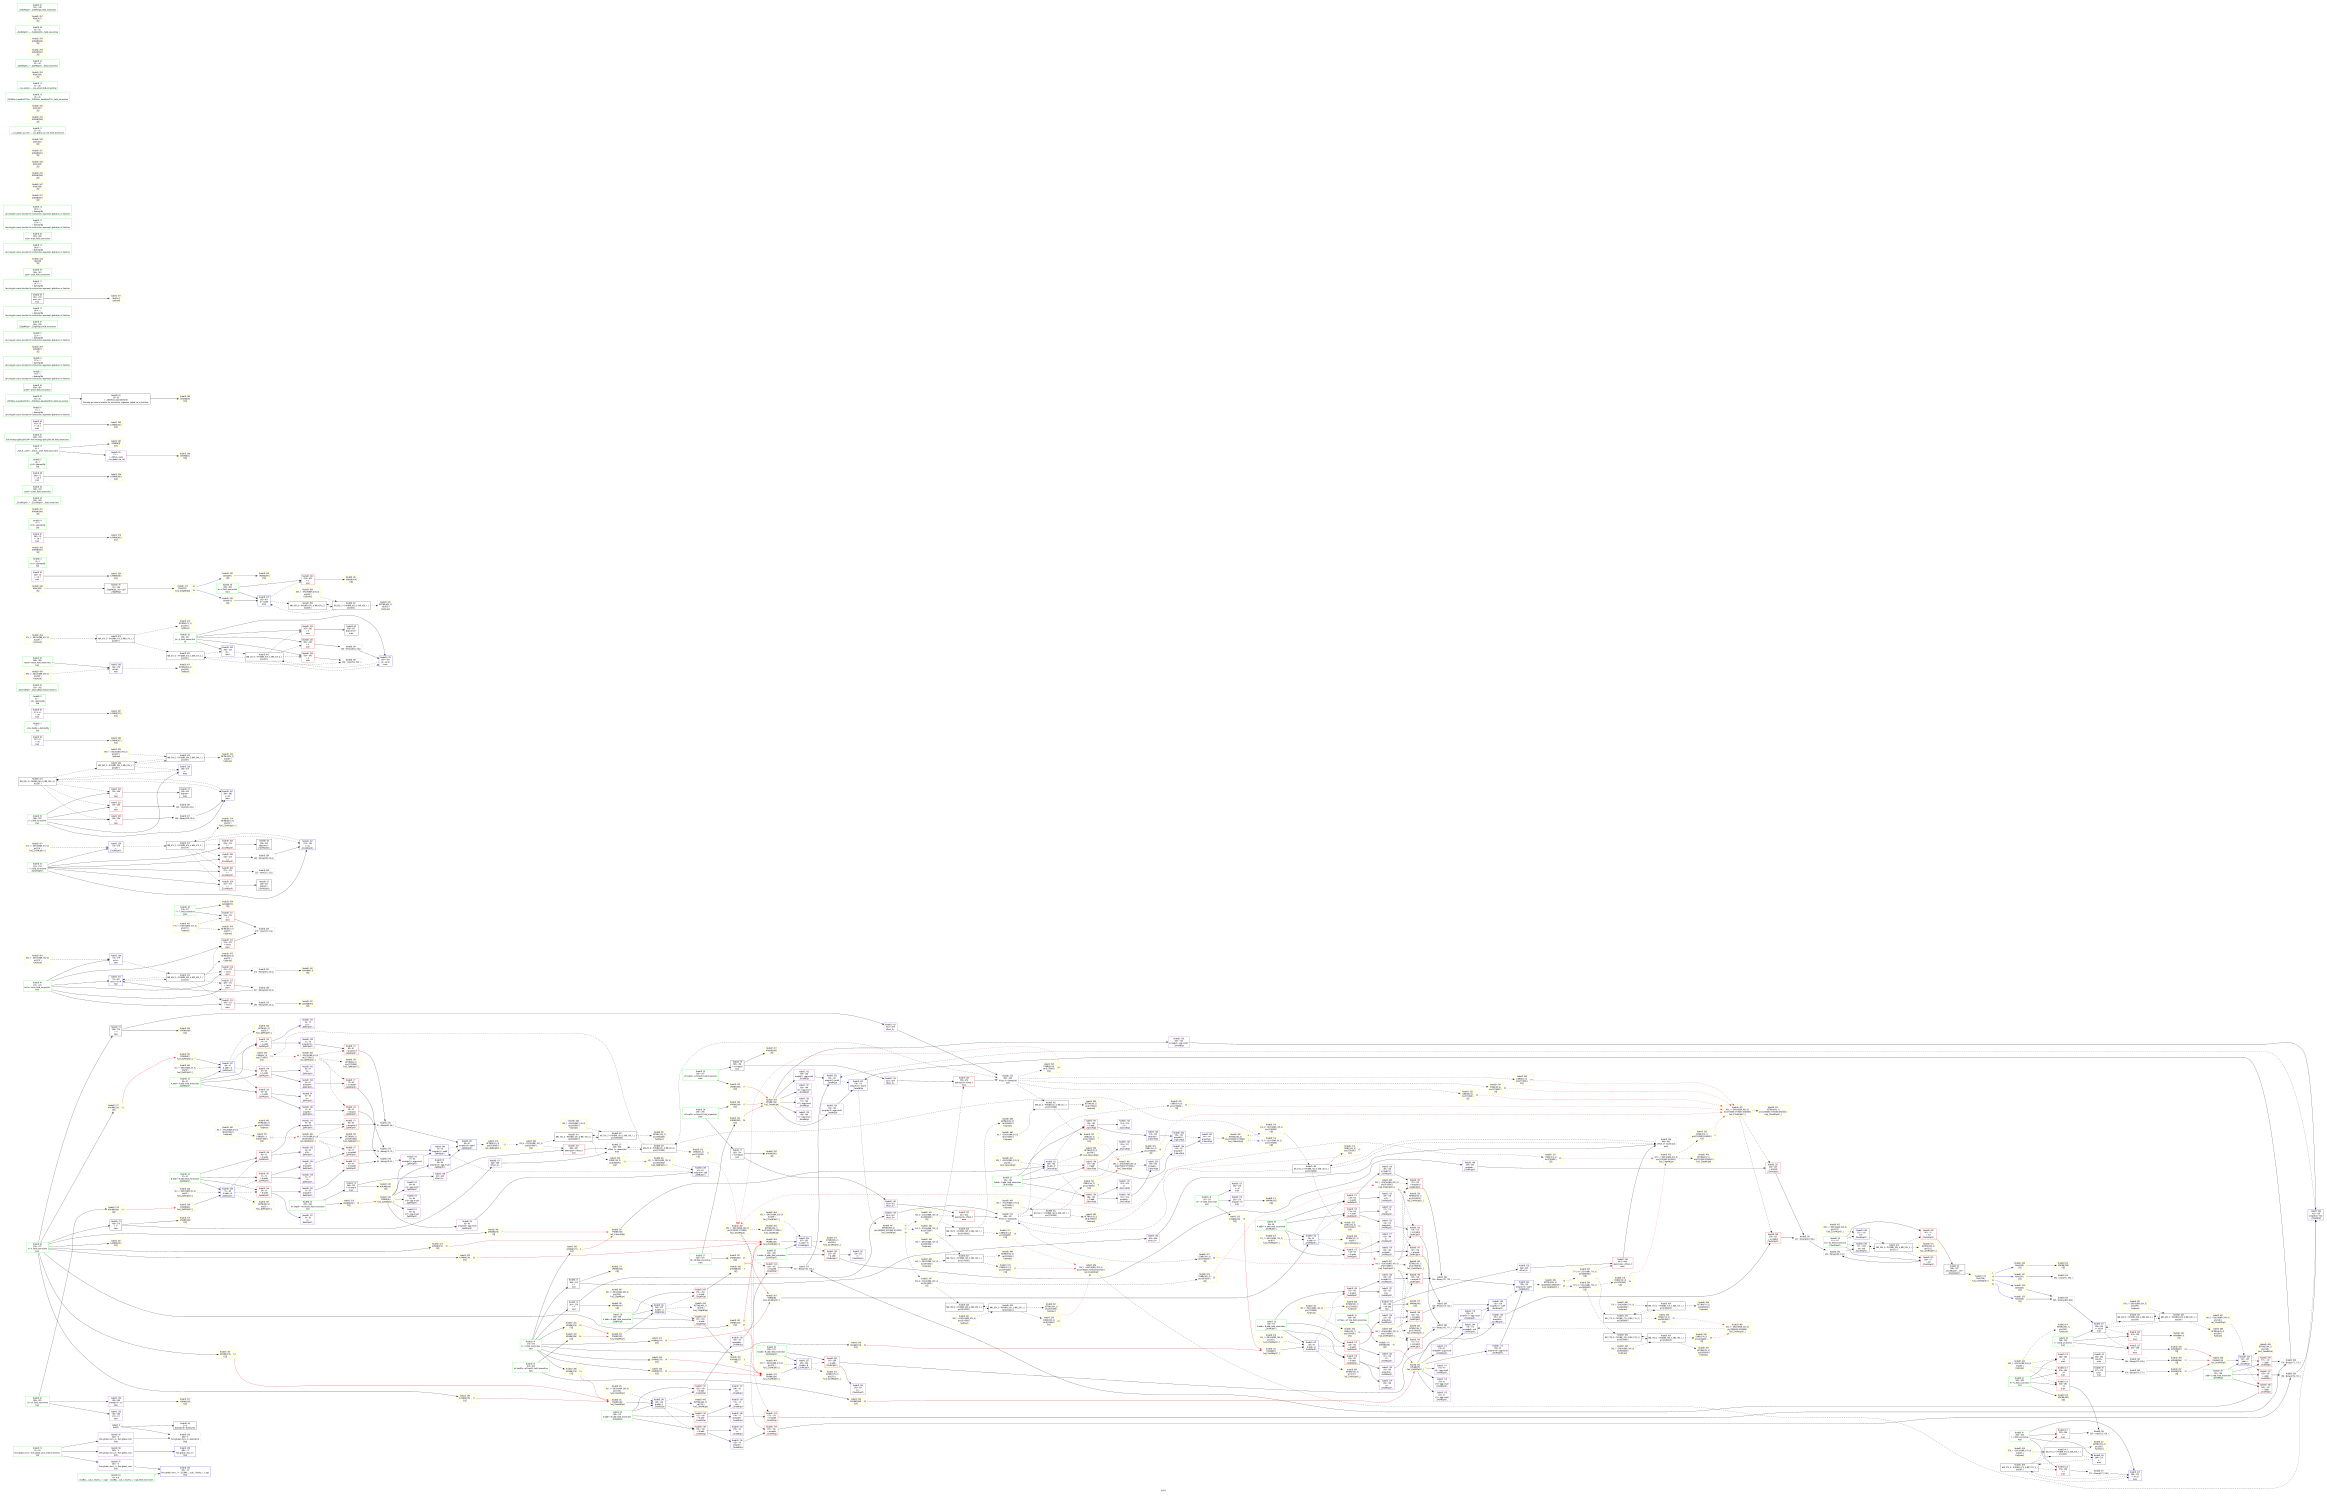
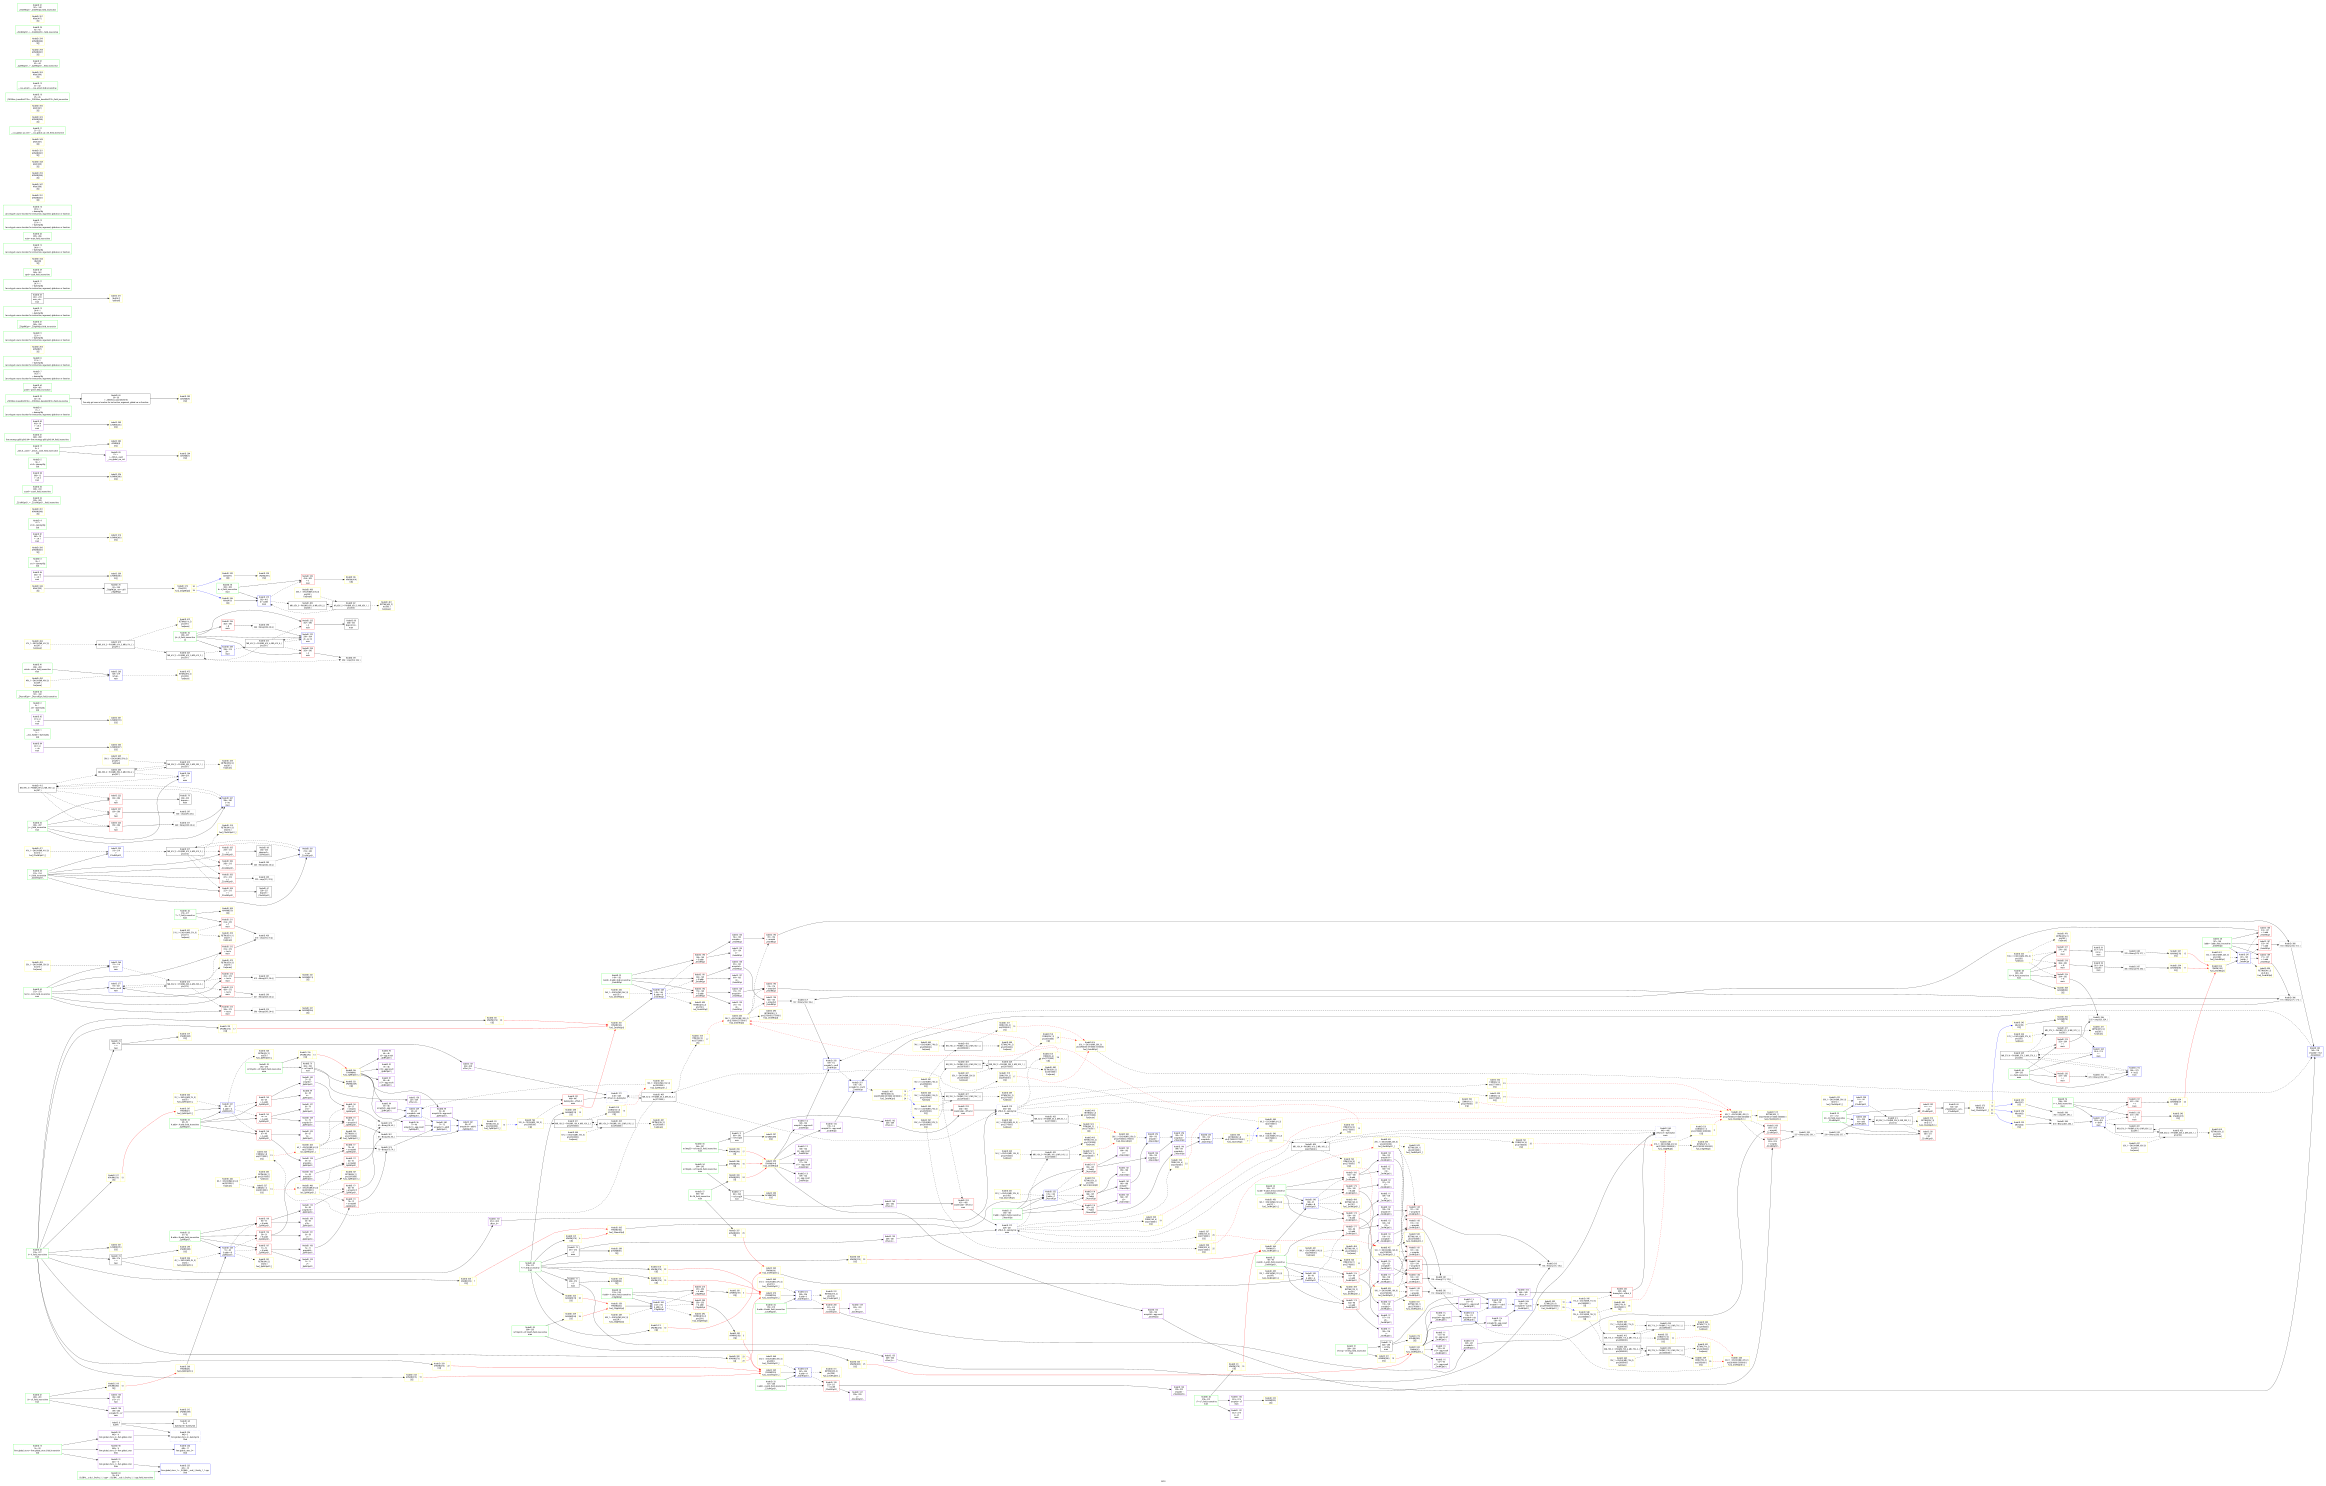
(289, 649) -> none
(397, 1160) -> (399, 1119)
(1483, 1282) -> (1539, 1284)
